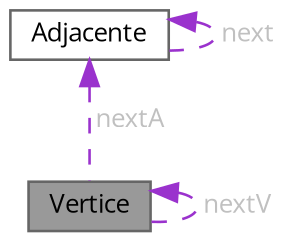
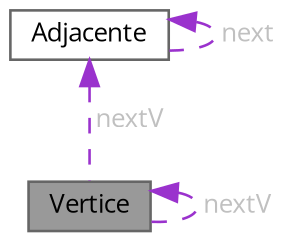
(127, 121) -> (127, 121)
